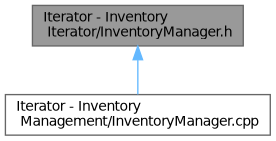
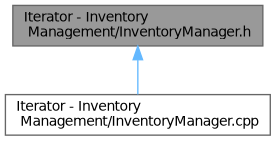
(138, 26) -> (138, 26)
